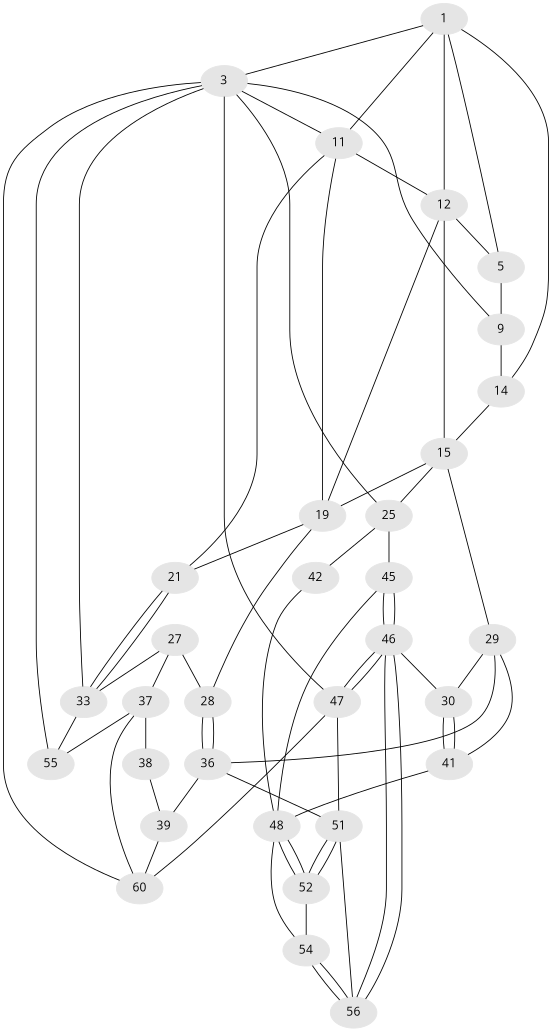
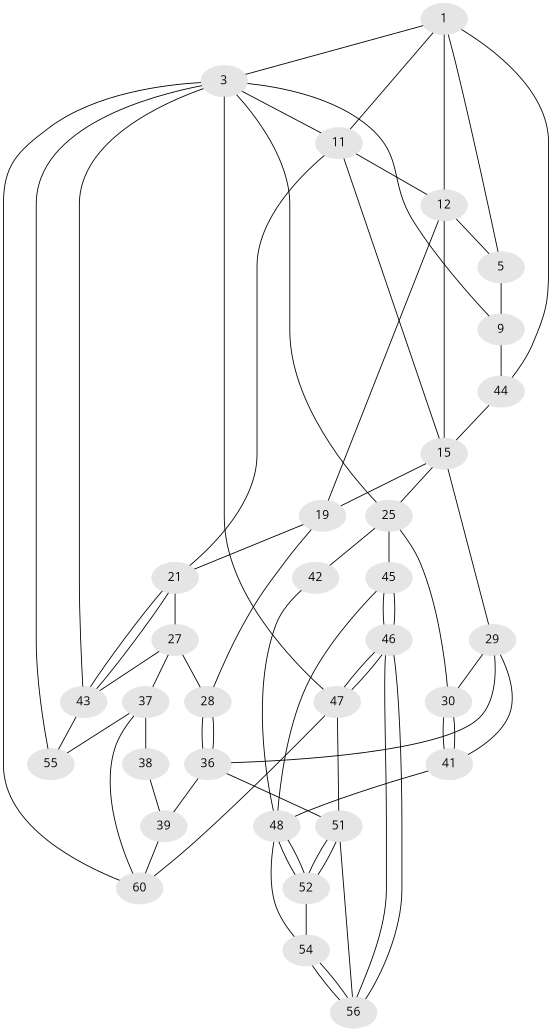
(323, 329) -> (392, 298)
(501, 392) -> (501, 392)
none -> (175, 609)
(419, 671) -> (434, 605)
(84, 702) -> (84, 702)
